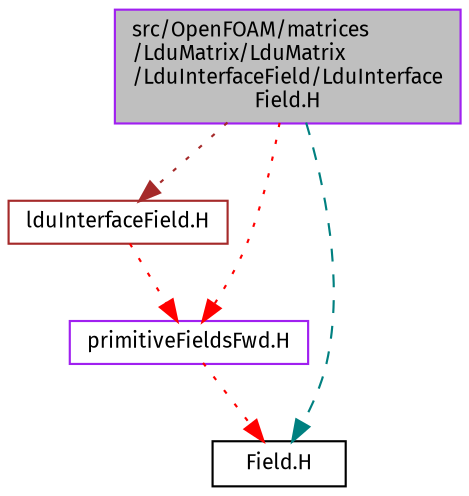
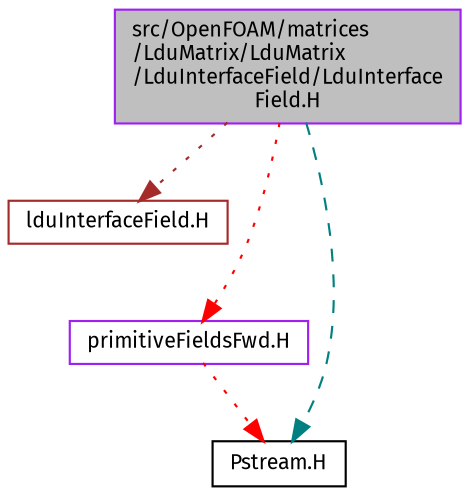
(148, 273) -> none
(279, 464) -> (279, 464)
